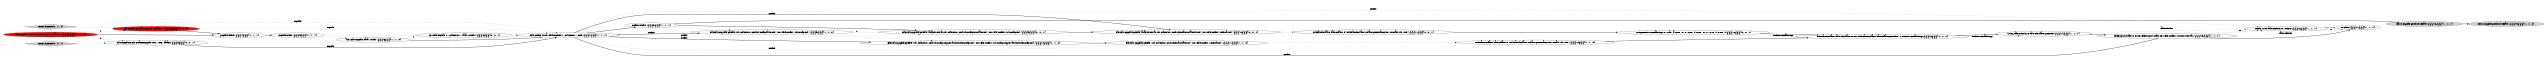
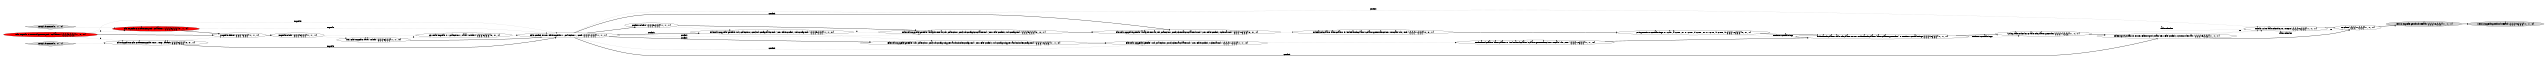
(1536, 21) -> (2387, 26)
